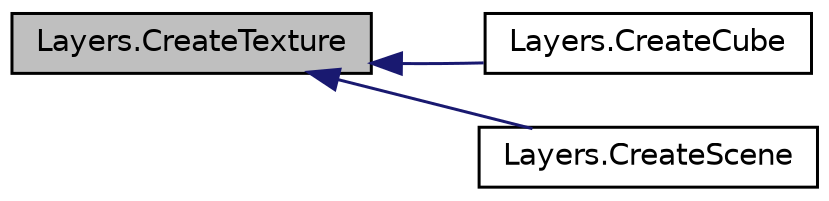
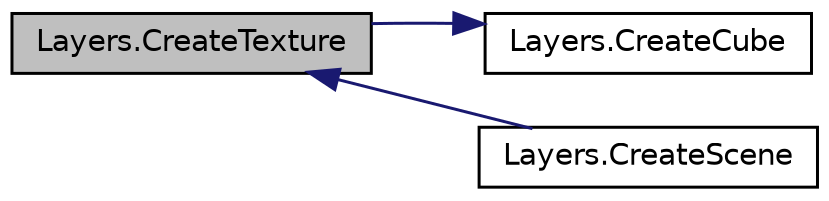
(443, 64) -> (412, 23)
